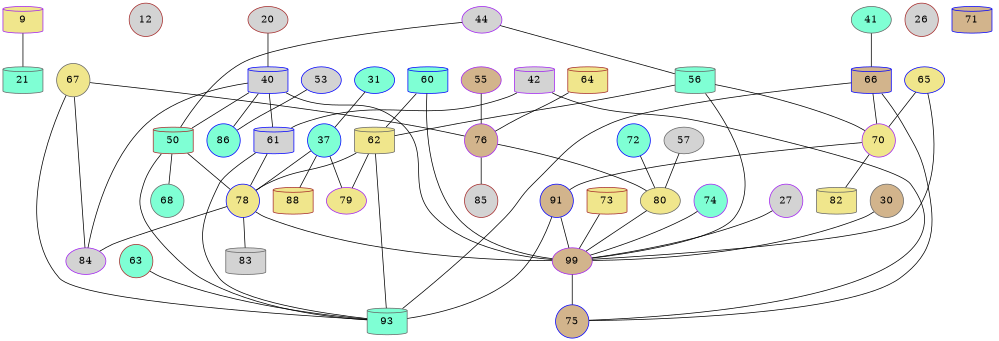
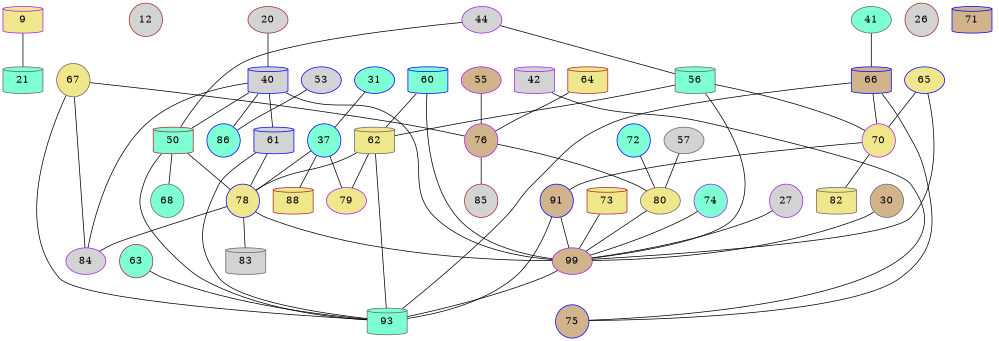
(410, 110) -> none
(572, 290) -> (503, 292)
